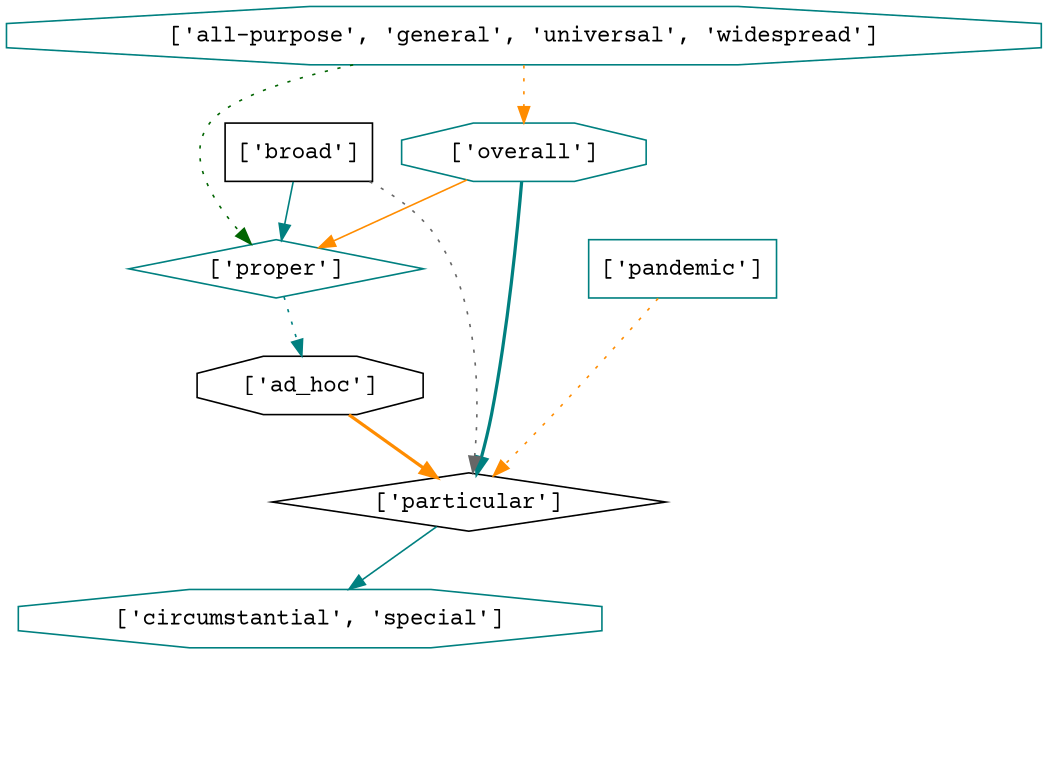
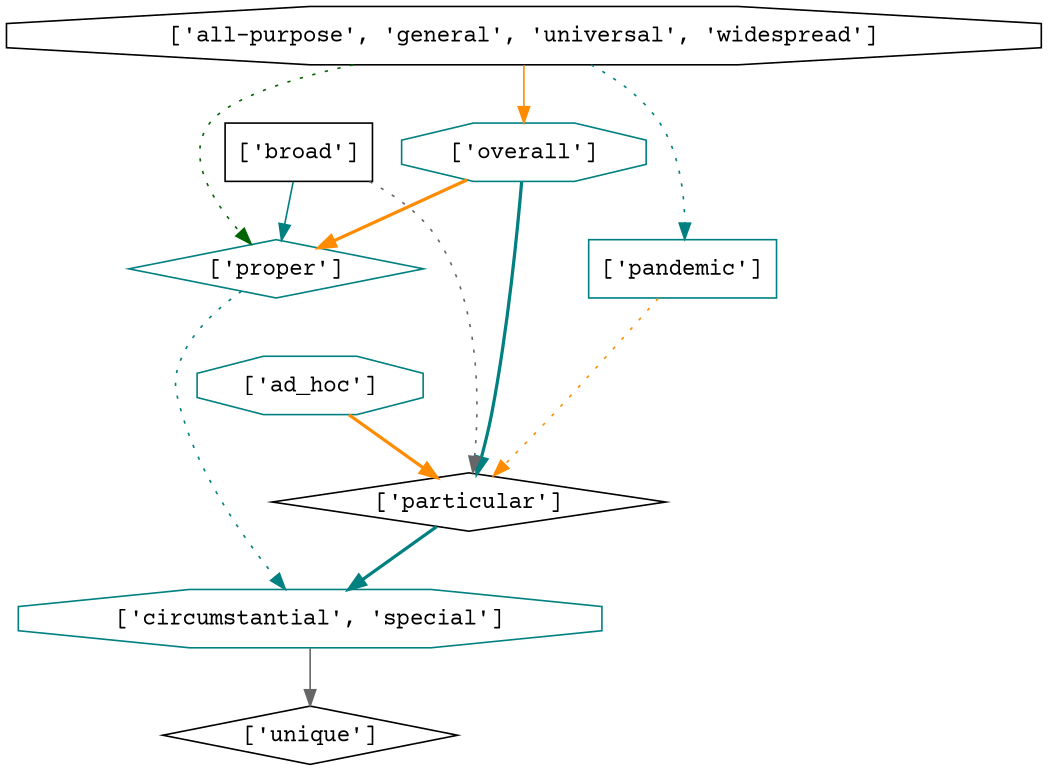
(524, 36) -> (524, 36)
(524, 86) -> (524, 86)
none -> (663, 129)
(397, 212) -> (397, 212)
(291, 319) -> (188, 433)
(310, 385) -> (310, 385)
(399, 553) -> (399, 553)
none -> (310, 735)
